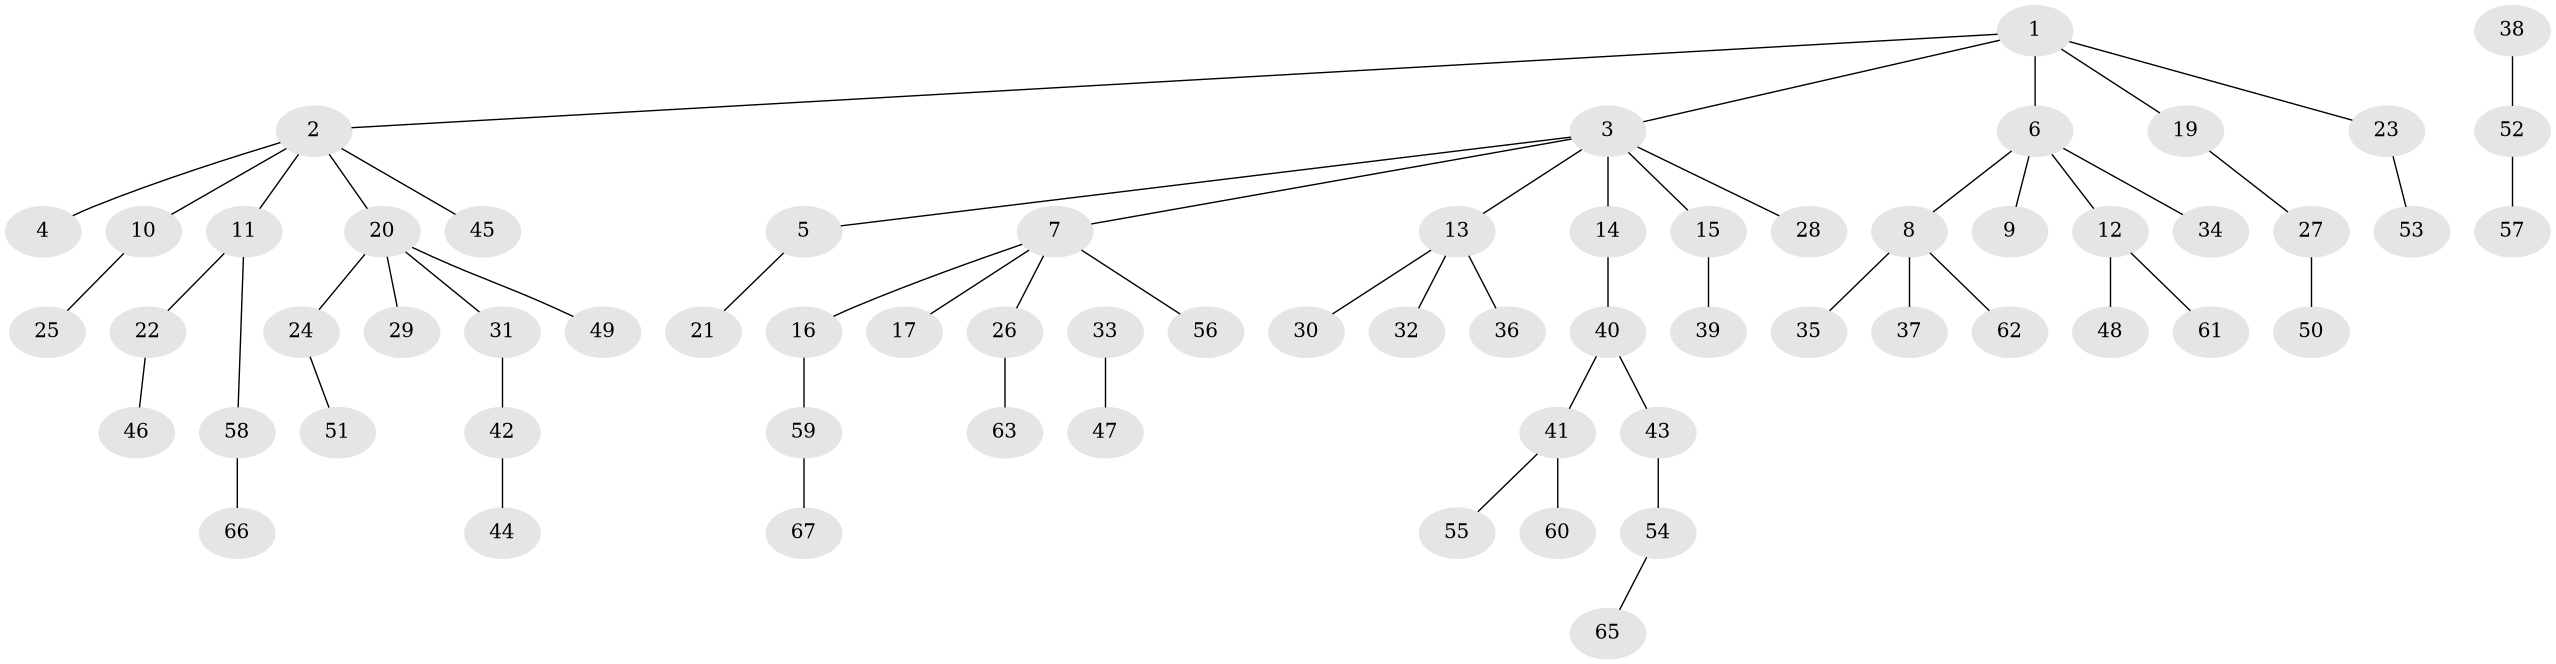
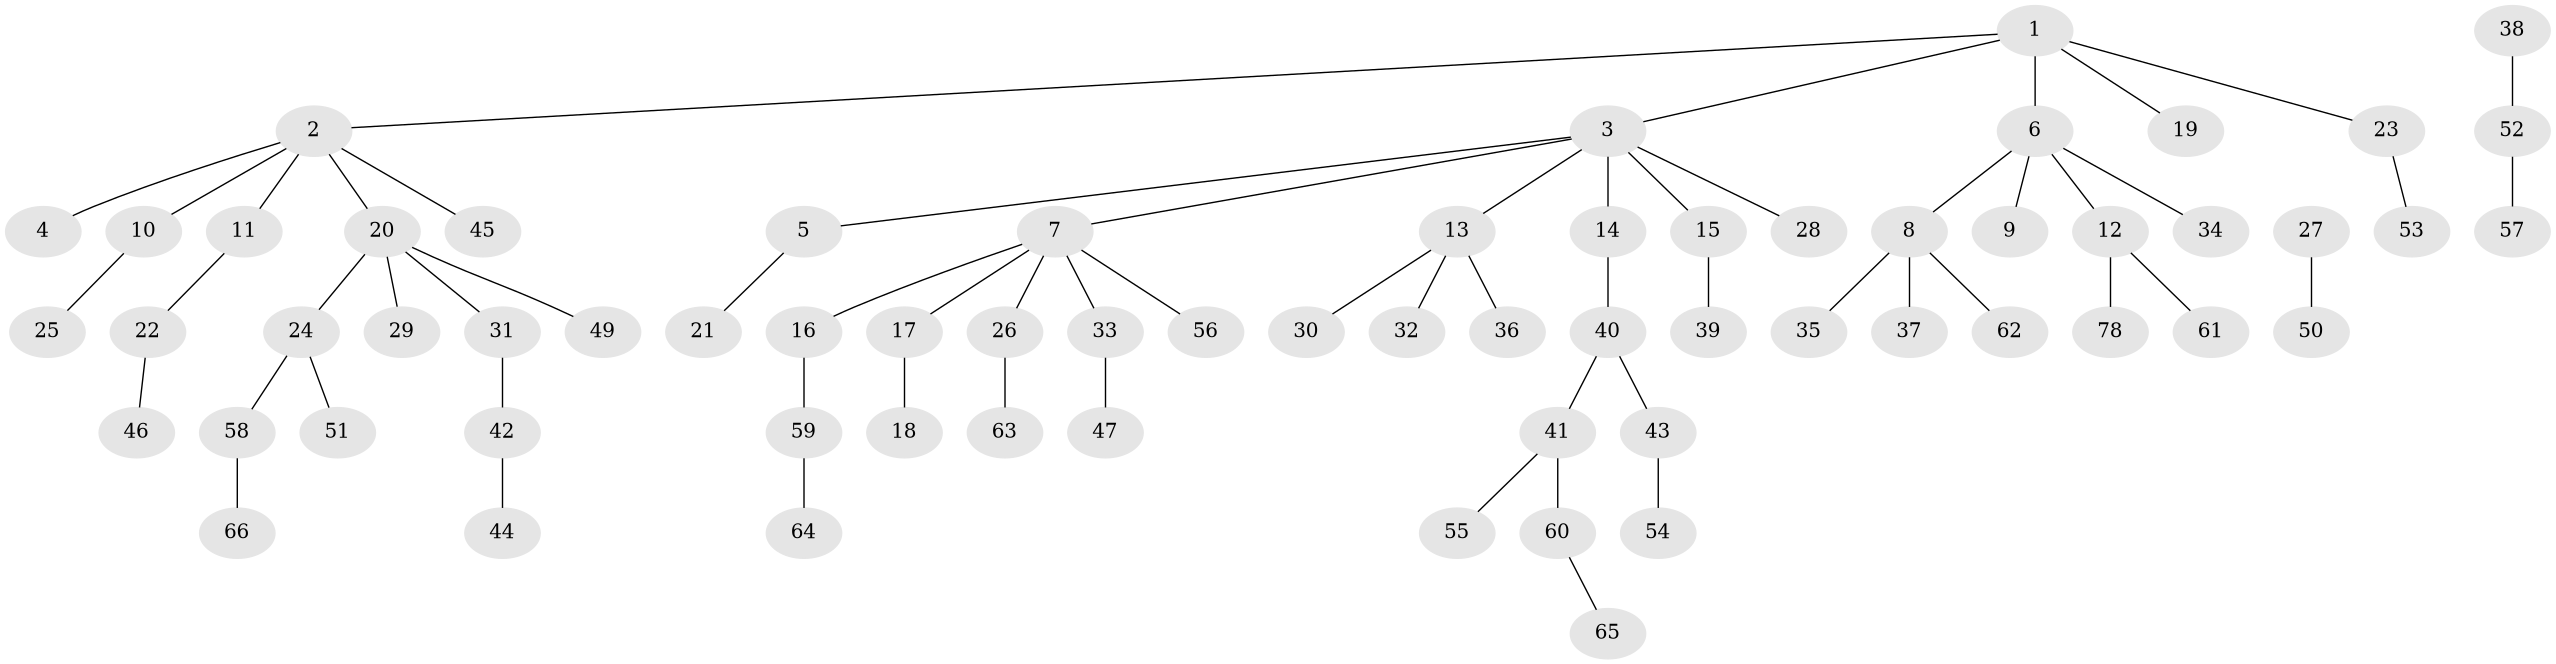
(2249, 181) -> none
none -> (1080, 282)
(241, 332) -> (269, 383)
(2110, 332) -> (2110, 332)
none -> (904, 433)
(804, 533) -> (804, 533)
(1633, 584) -> (1583, 584)
